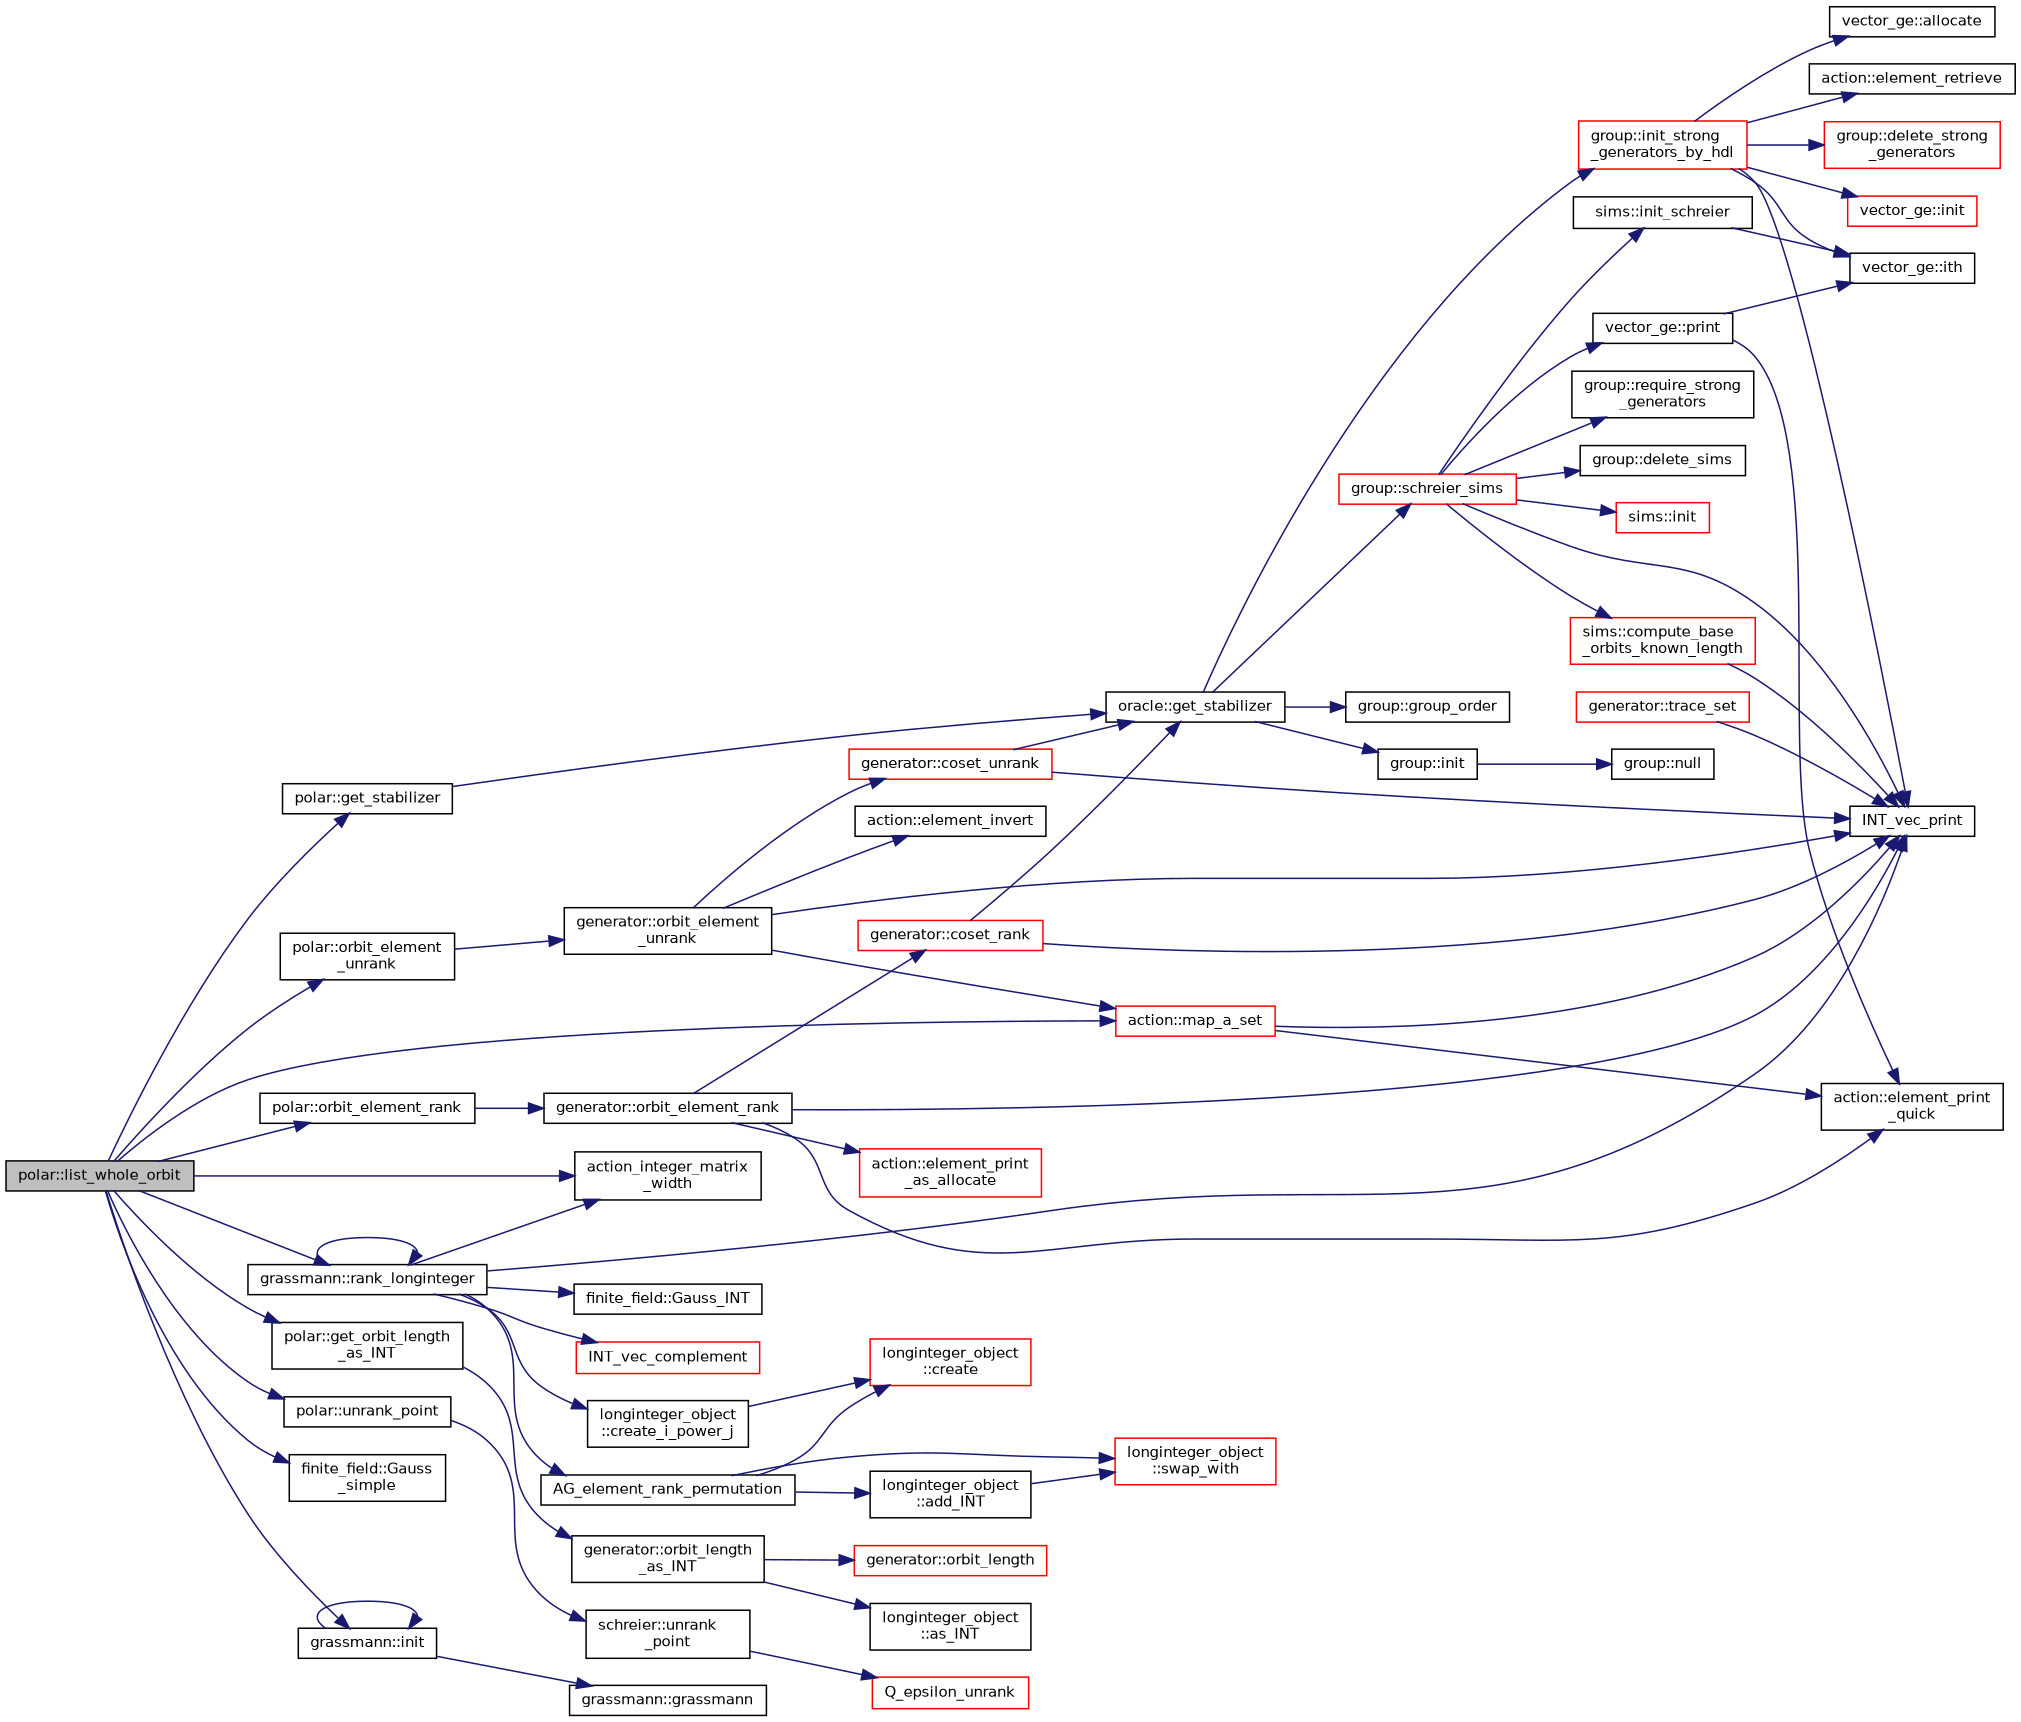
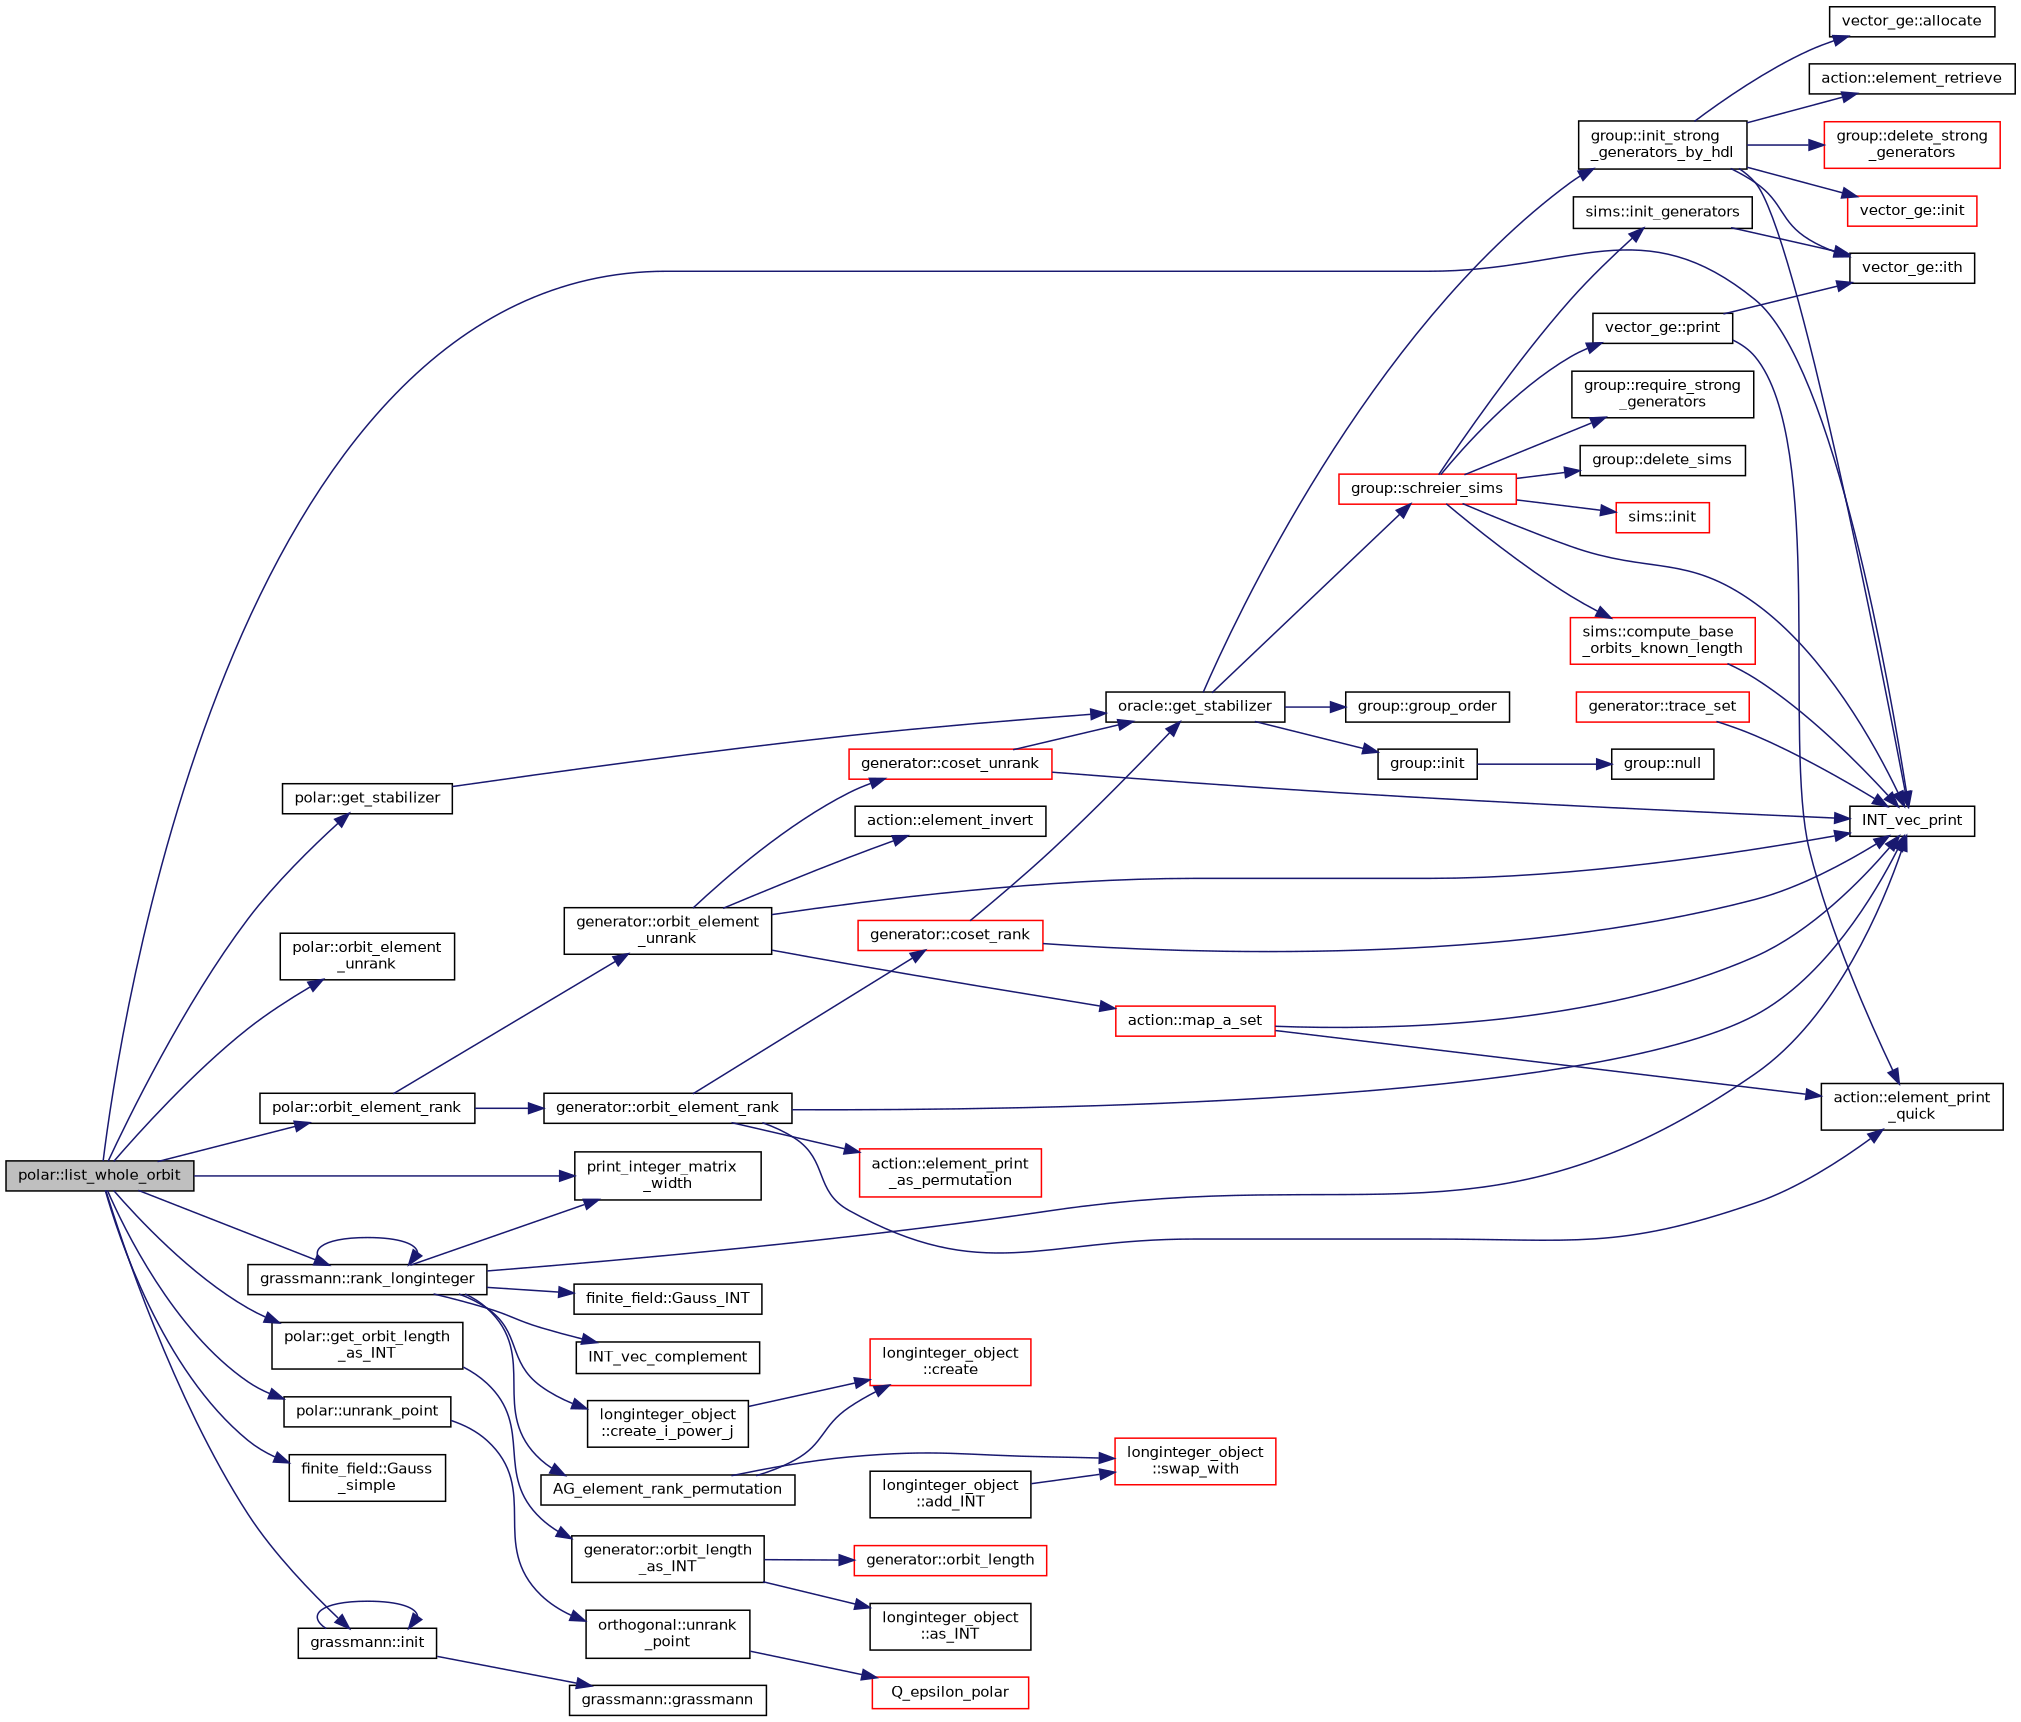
(1663, 145) -> (1663, 145)
(1663, 213) -> (1663, 213)
(502, 945) -> (504, 1028)
(595, 1035) -> (909, 271)
(951, 1173) -> (951, 1173)
(668, 1176) -> (668, 1176)
(668, 1358) -> (668, 1358)
(825, 1493) -> none
(668, 1634) -> (668, 1634)
(951, 1693) -> (951, 1693)
